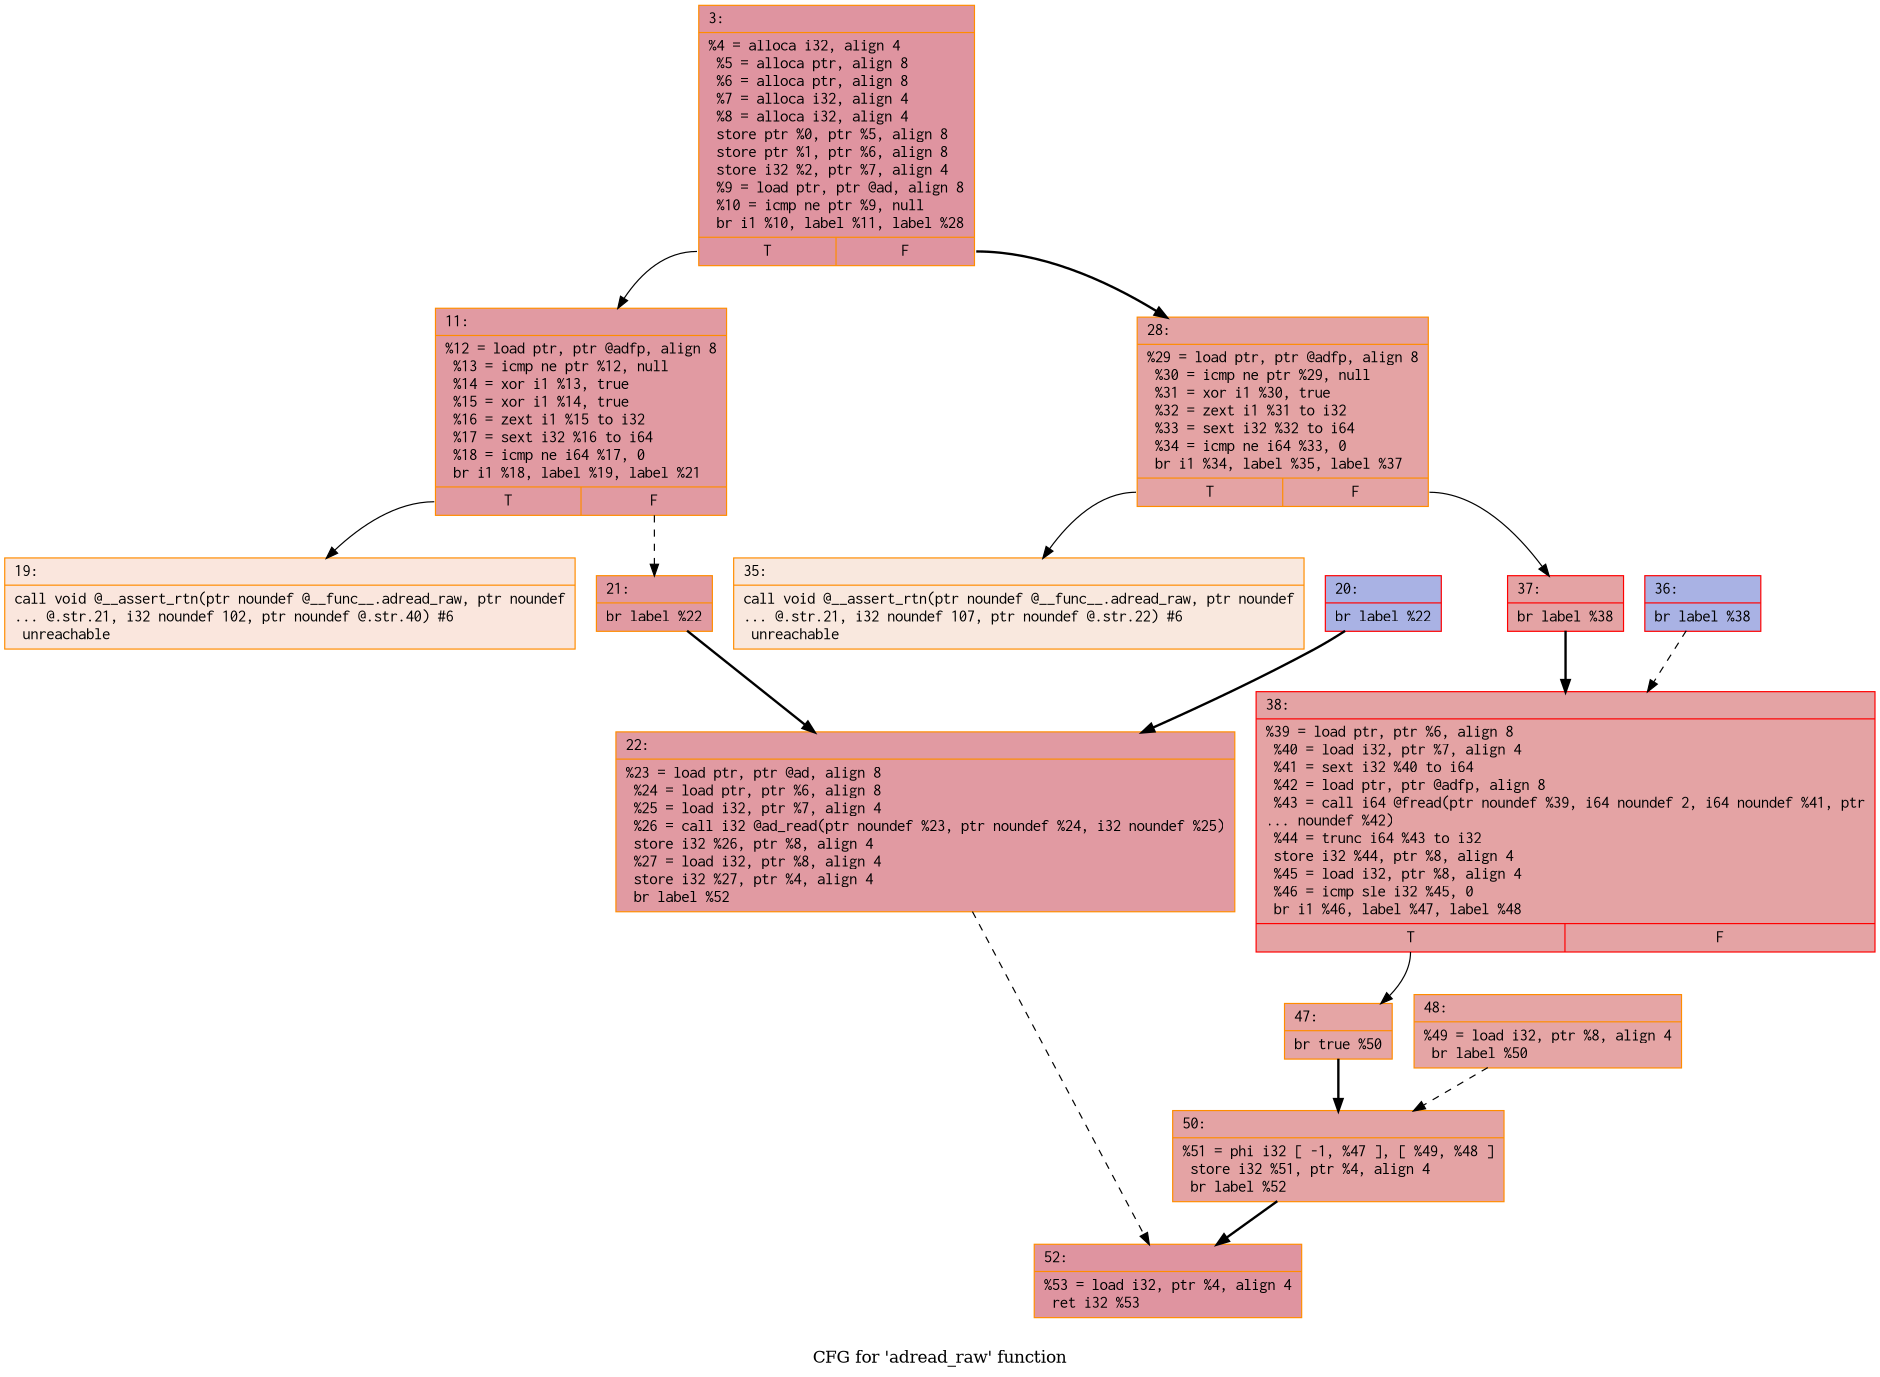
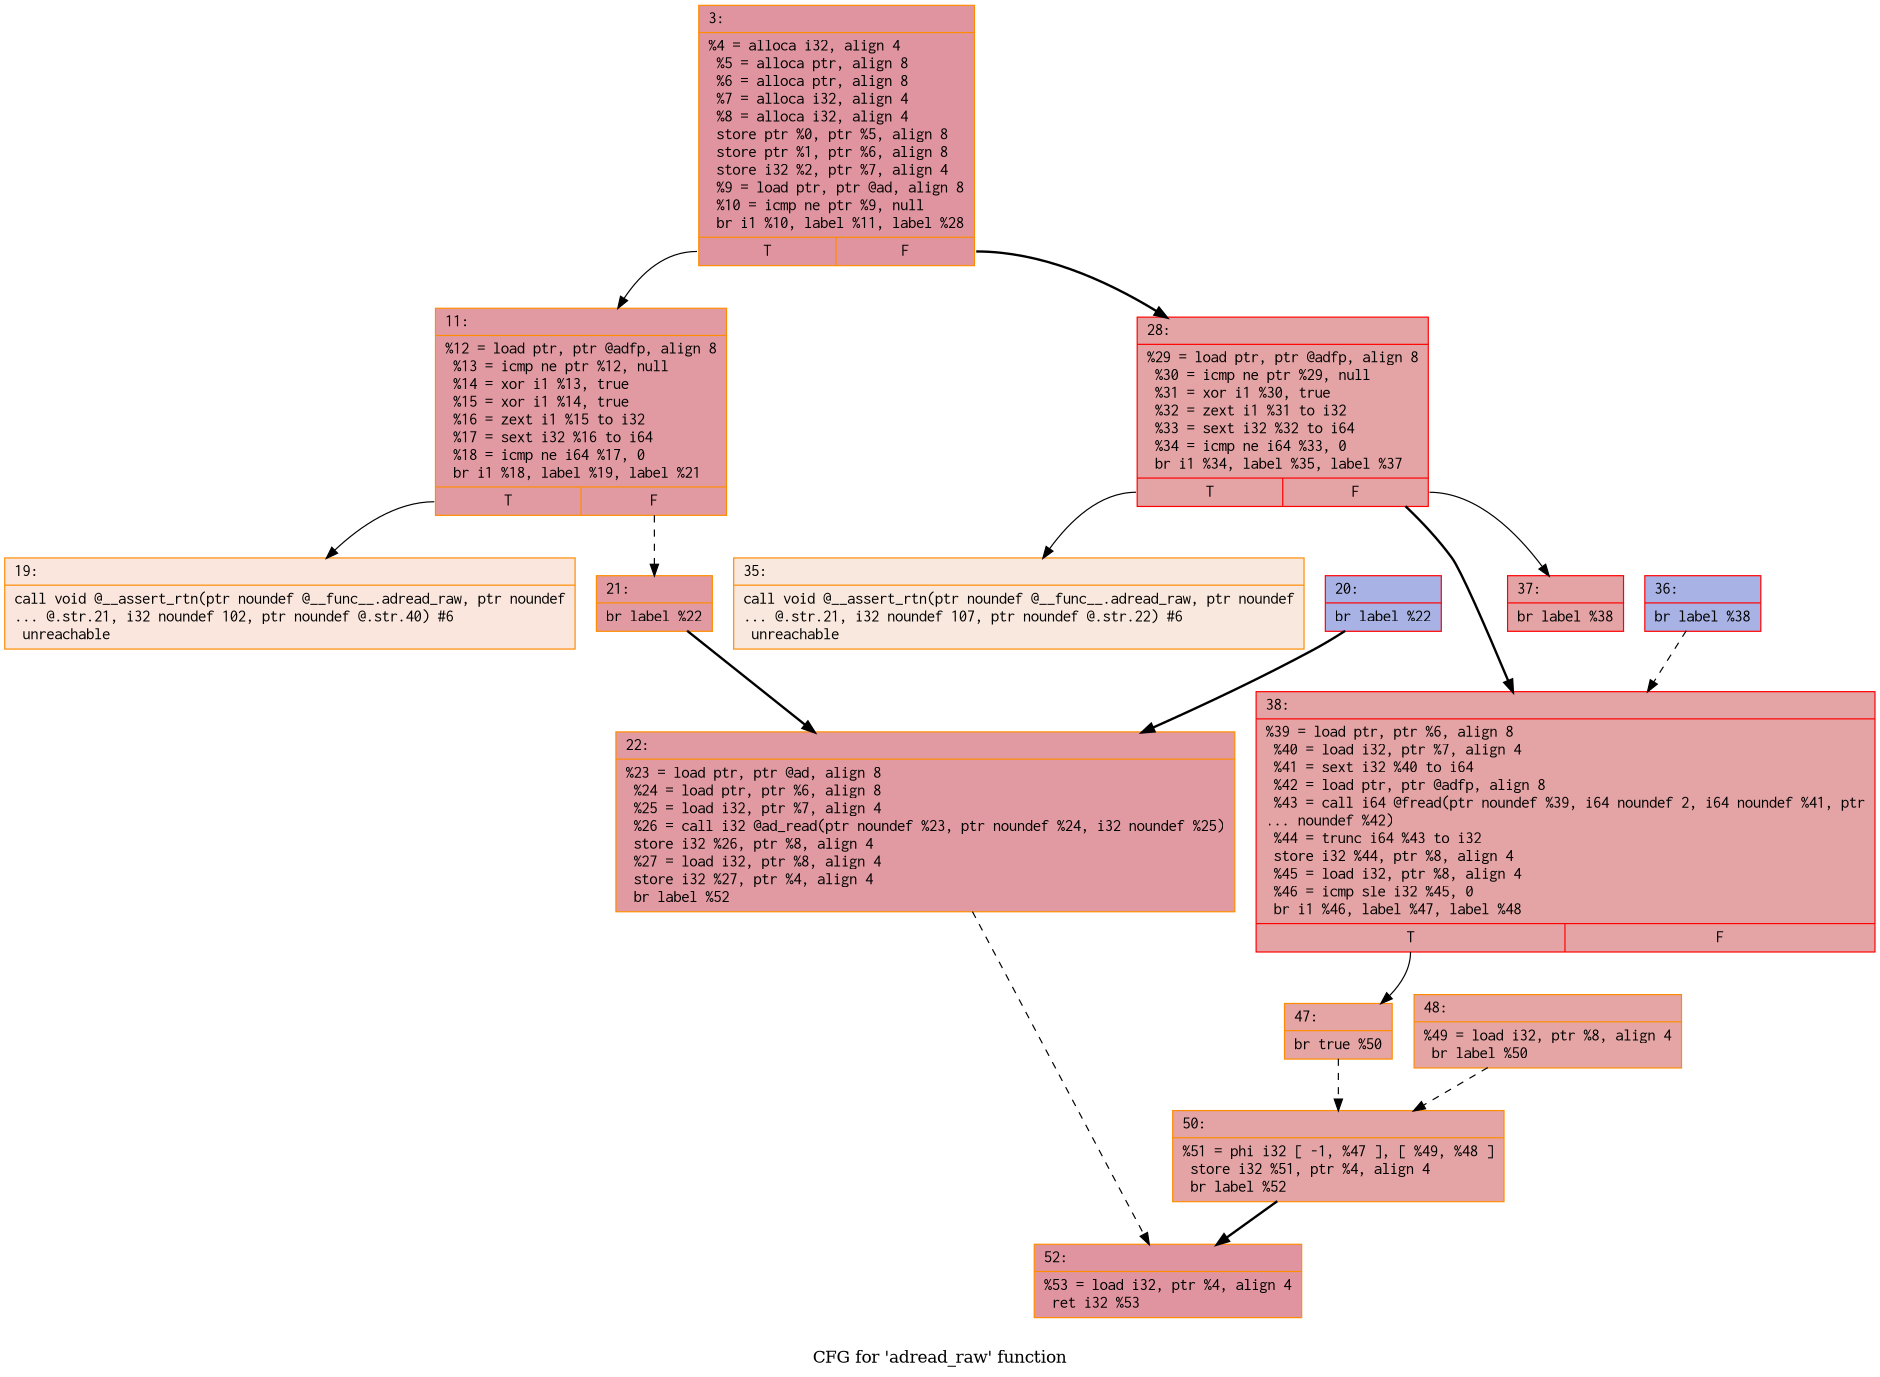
(1283, 412) -> (1283, 412)
(1566, 655) -> (1467, 587)
(1338, 1079) -> (1338, 1079)
